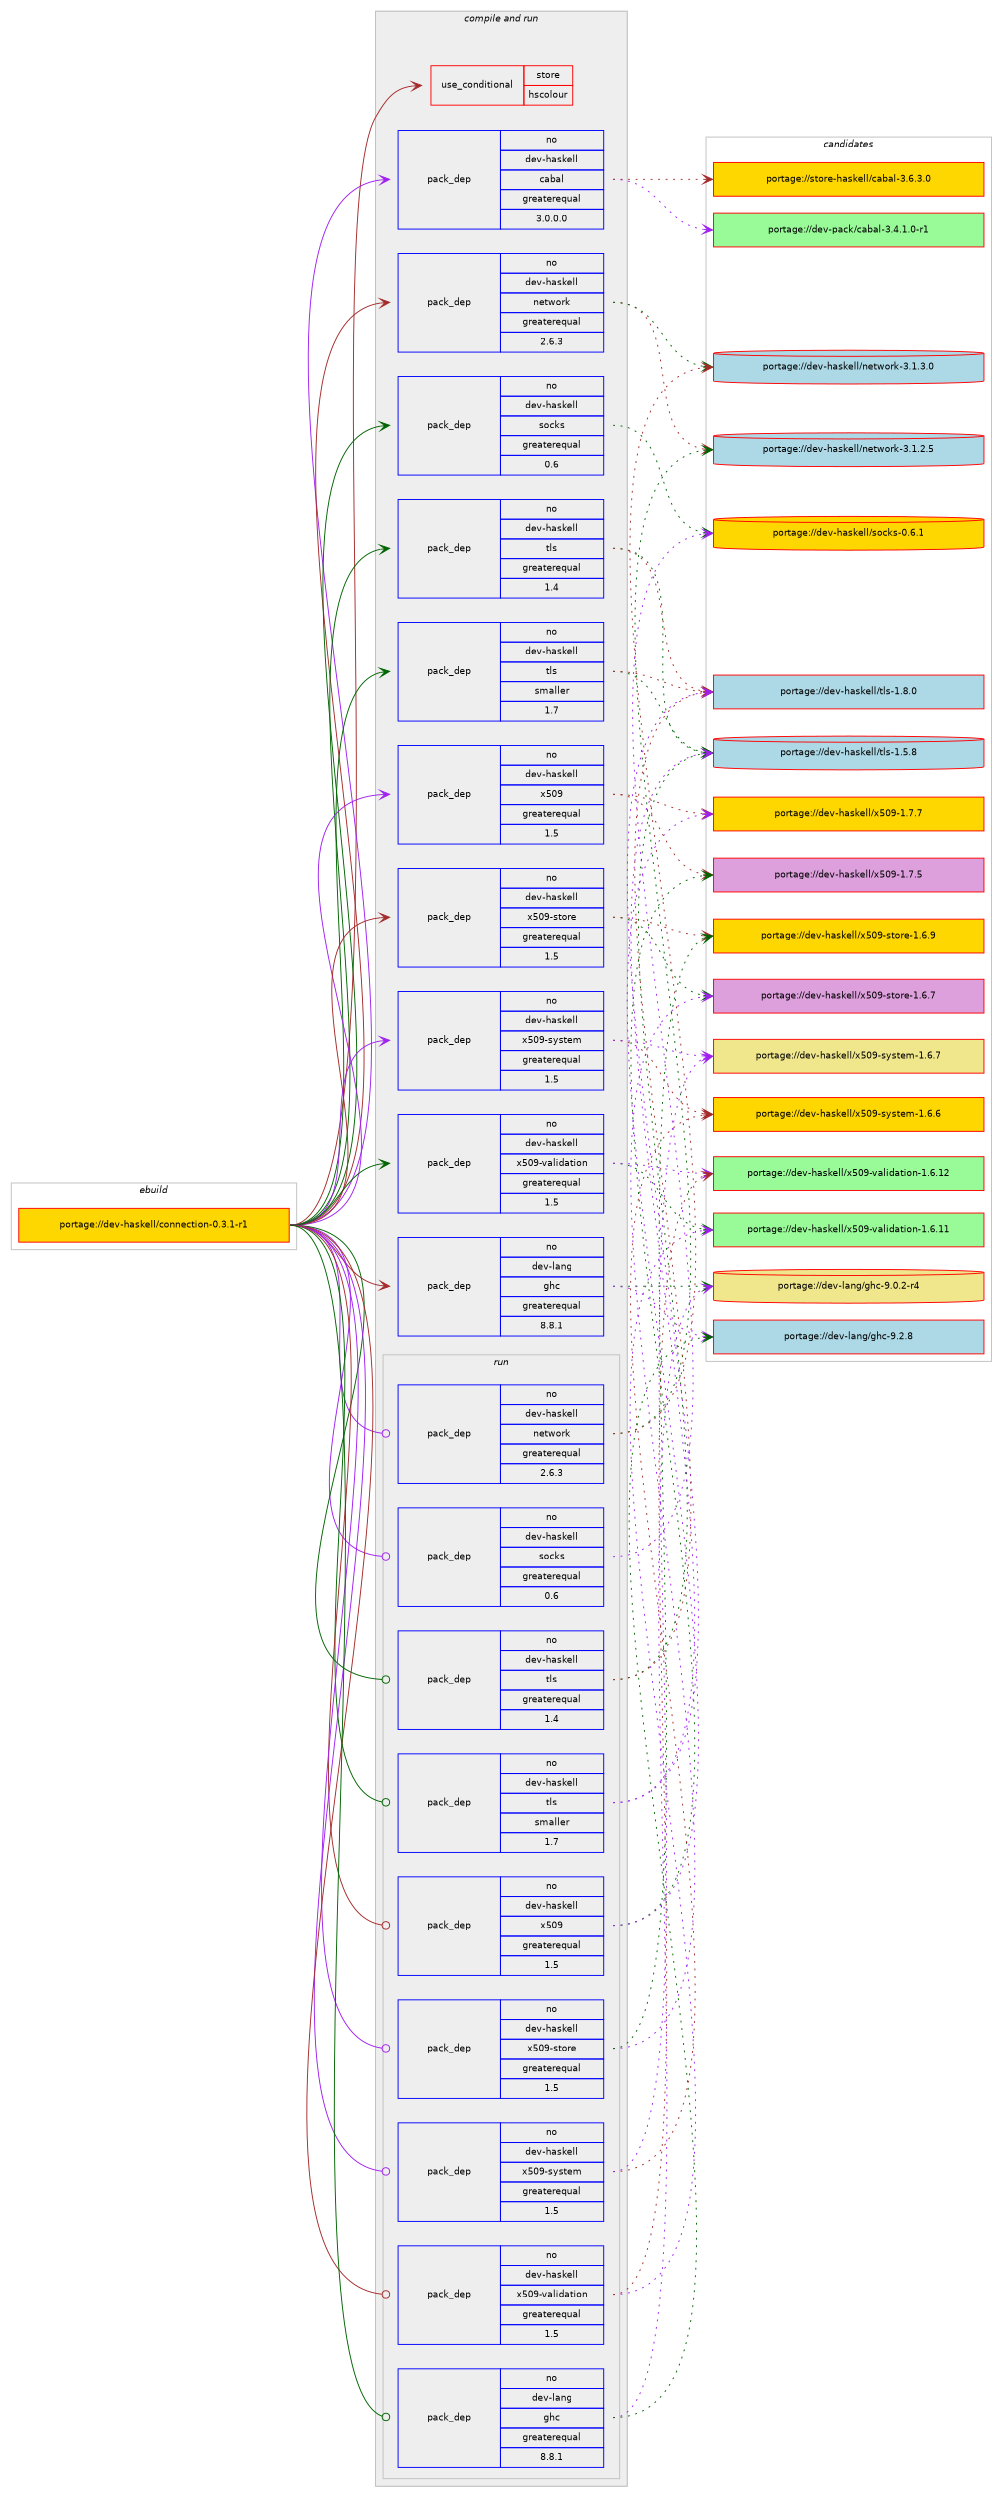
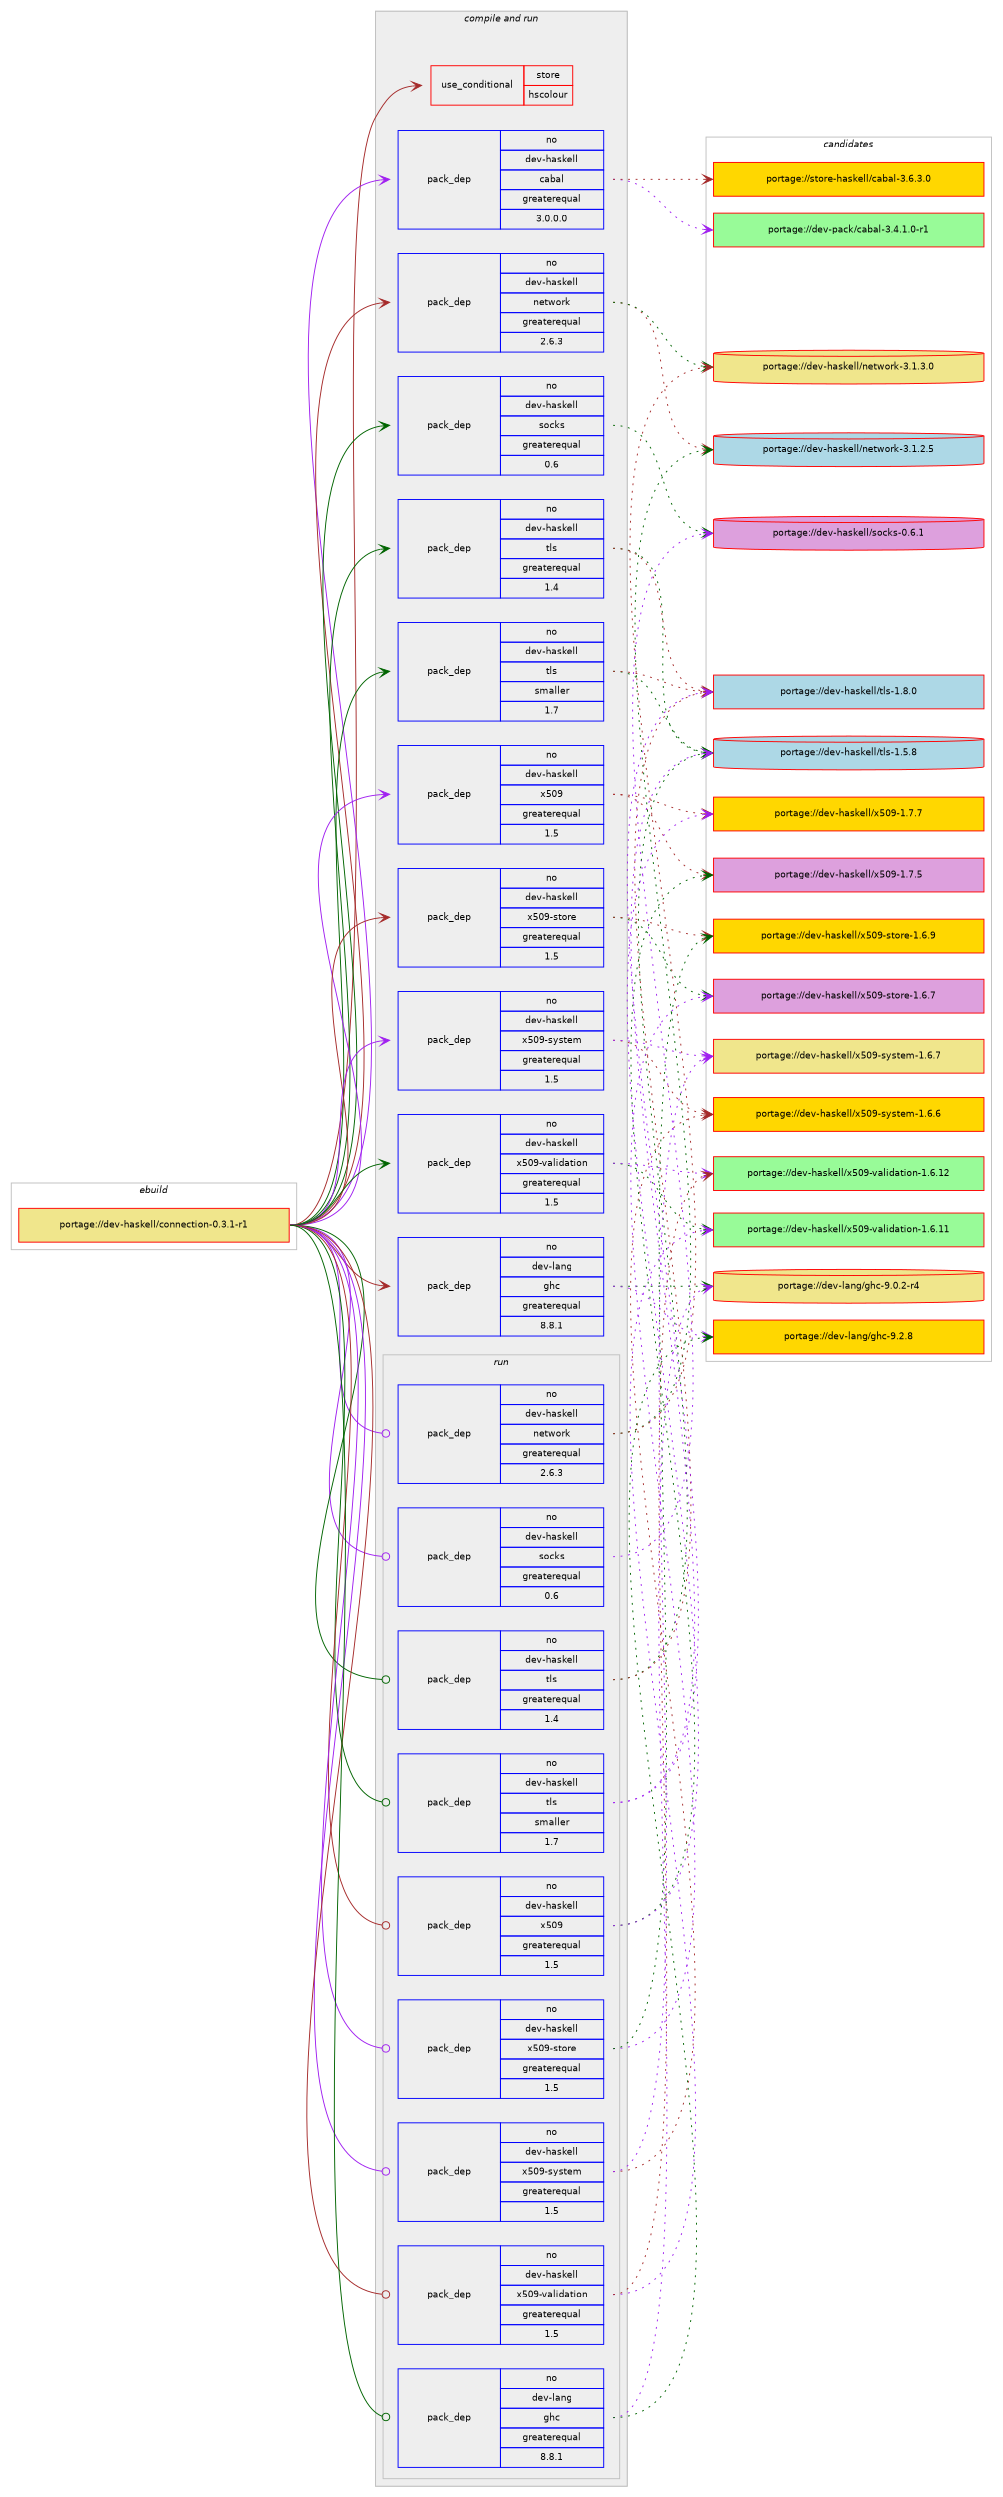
(849, 367) -> (849, 367)
(849, 533) -> (849, 533)
(154, 1225) -> (154, 1225)
(849, 1337) -> (849, 1337)
